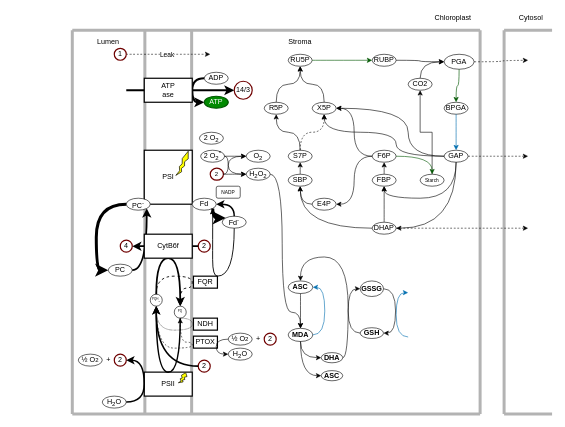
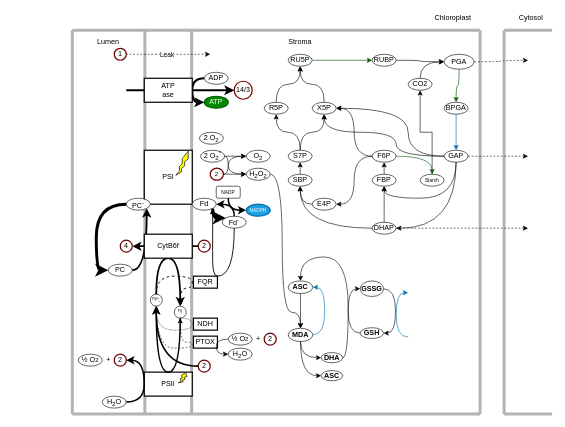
(309, 133) -> (309, 133)
none -> (234, 209)
none -> (258, 210)
